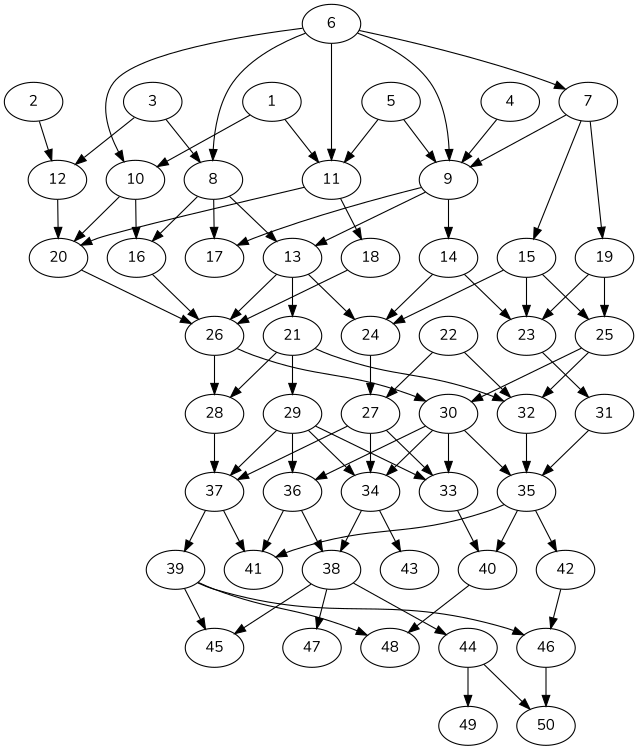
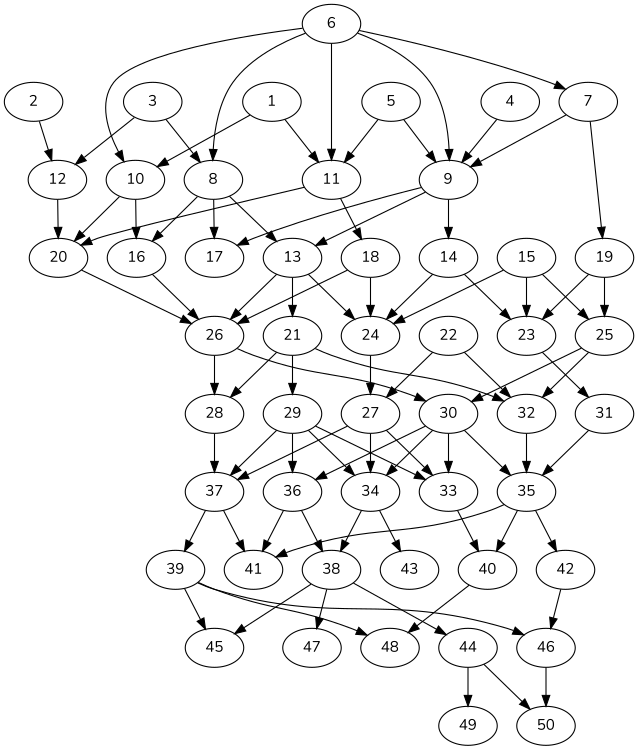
(559, 175) -> none
none -> (370, 292)
